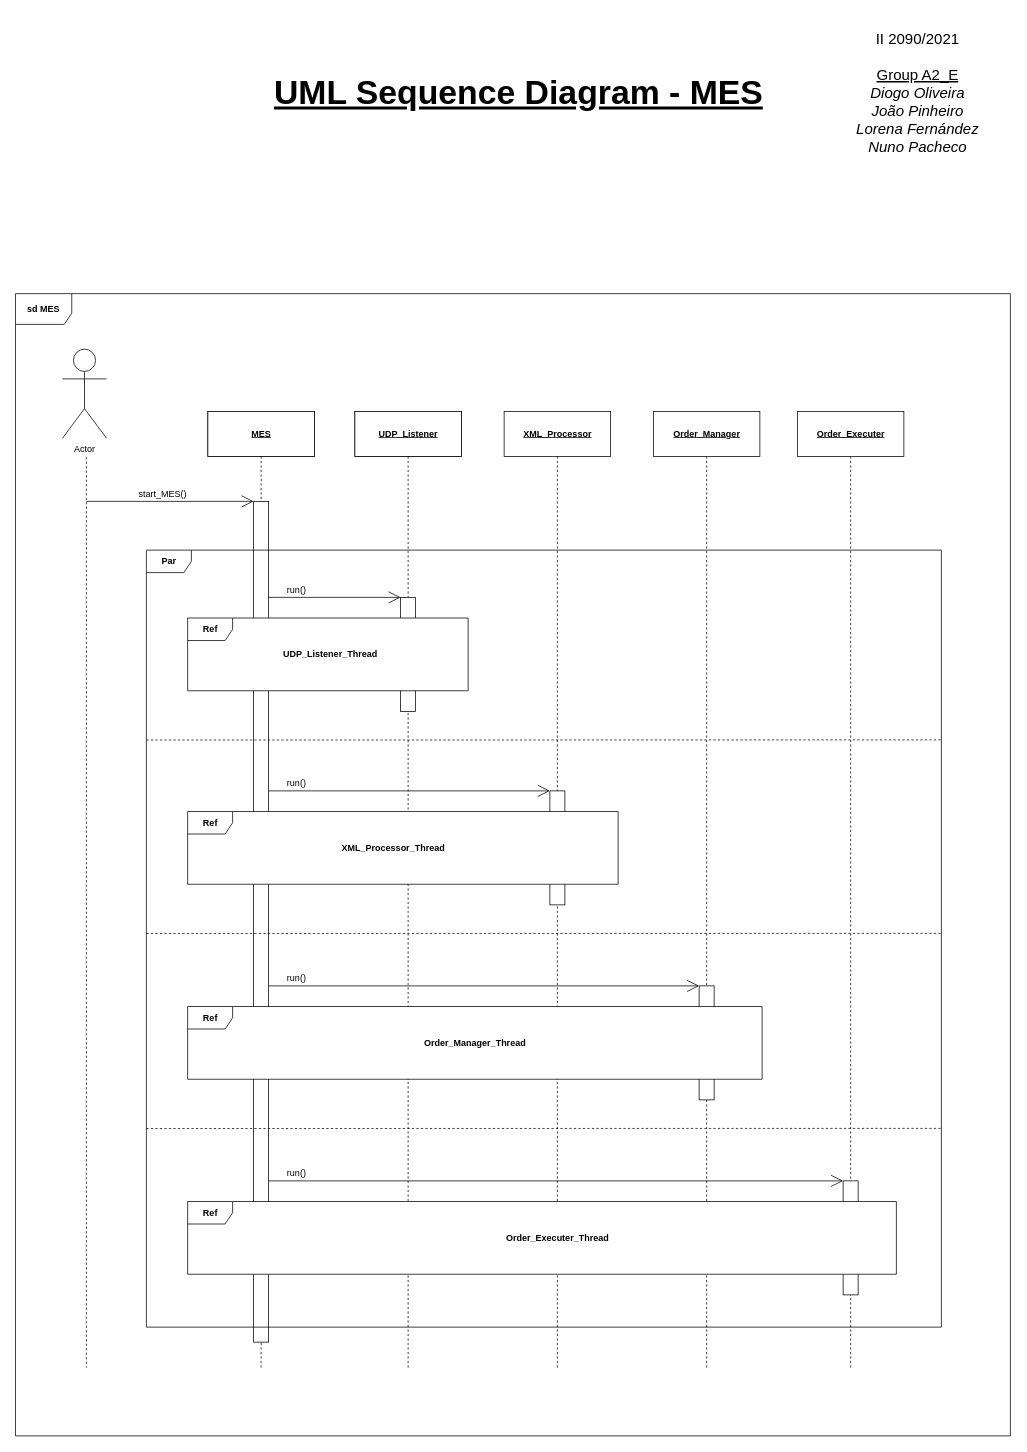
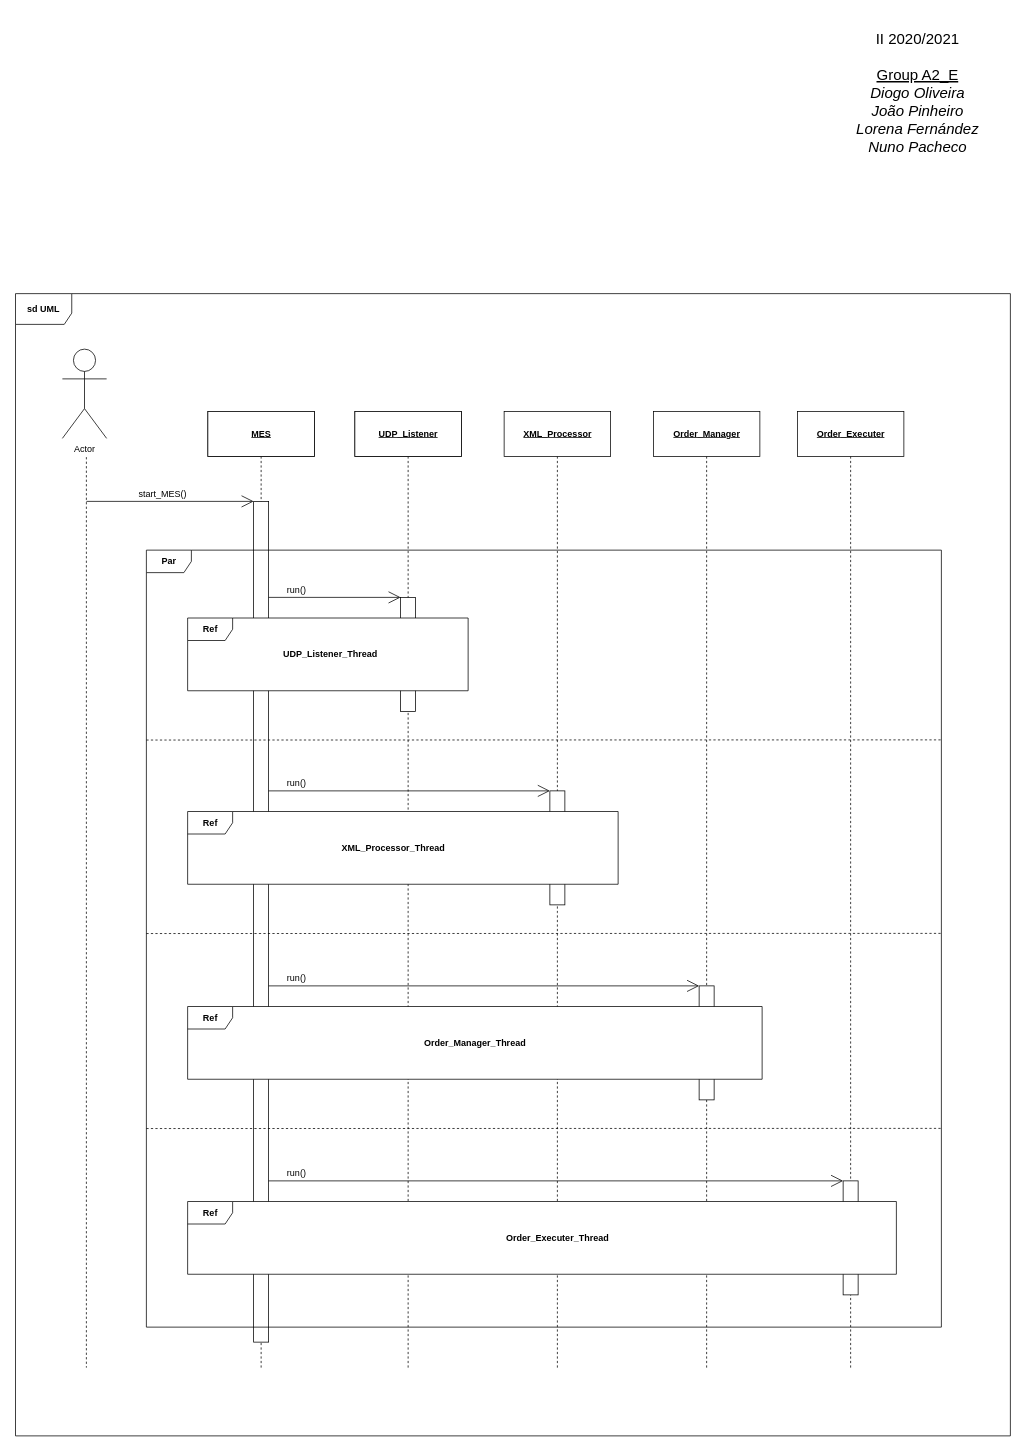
(518, 93) -> none
(918, 93) -> (918, 93)
(44, 309) -> (44, 309)
